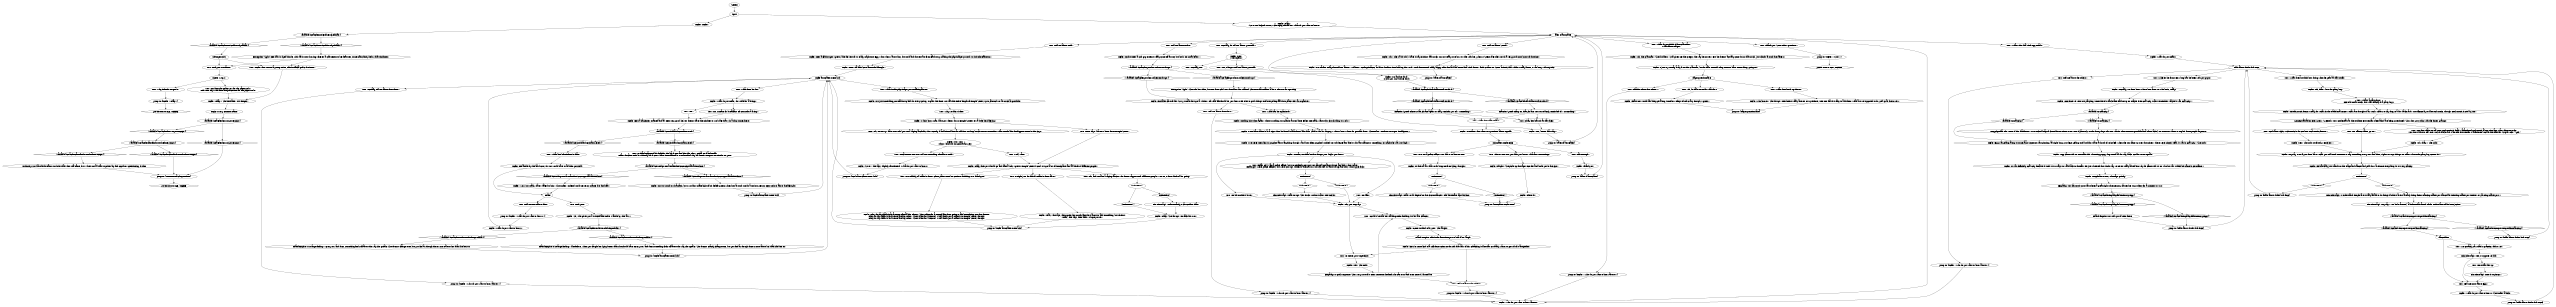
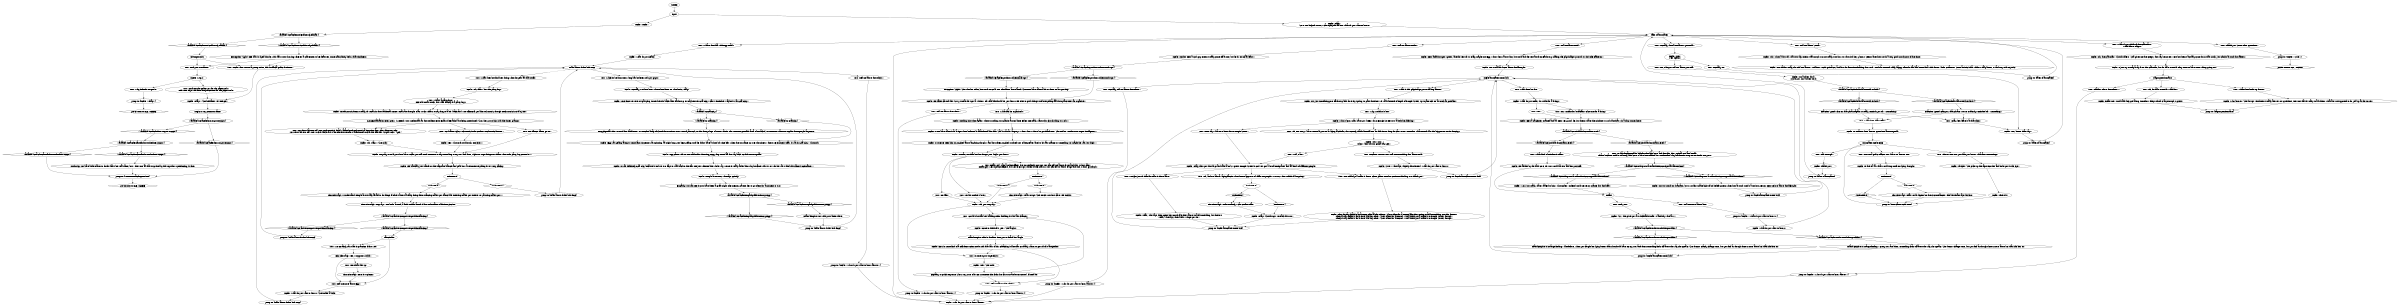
none -> (1844, 183)
